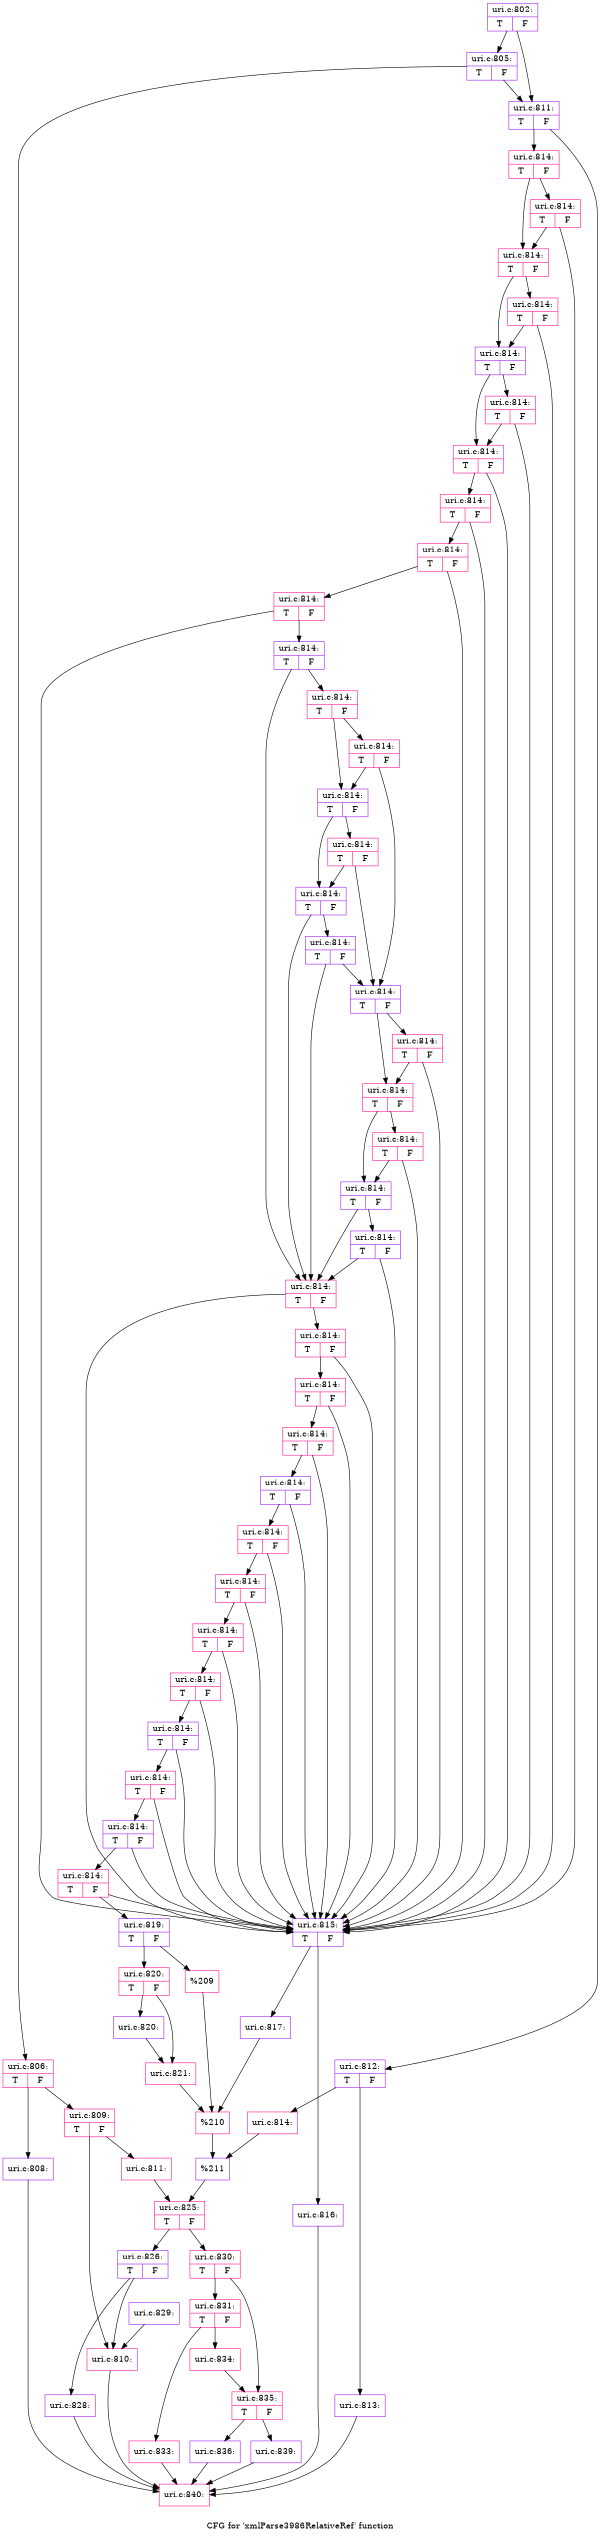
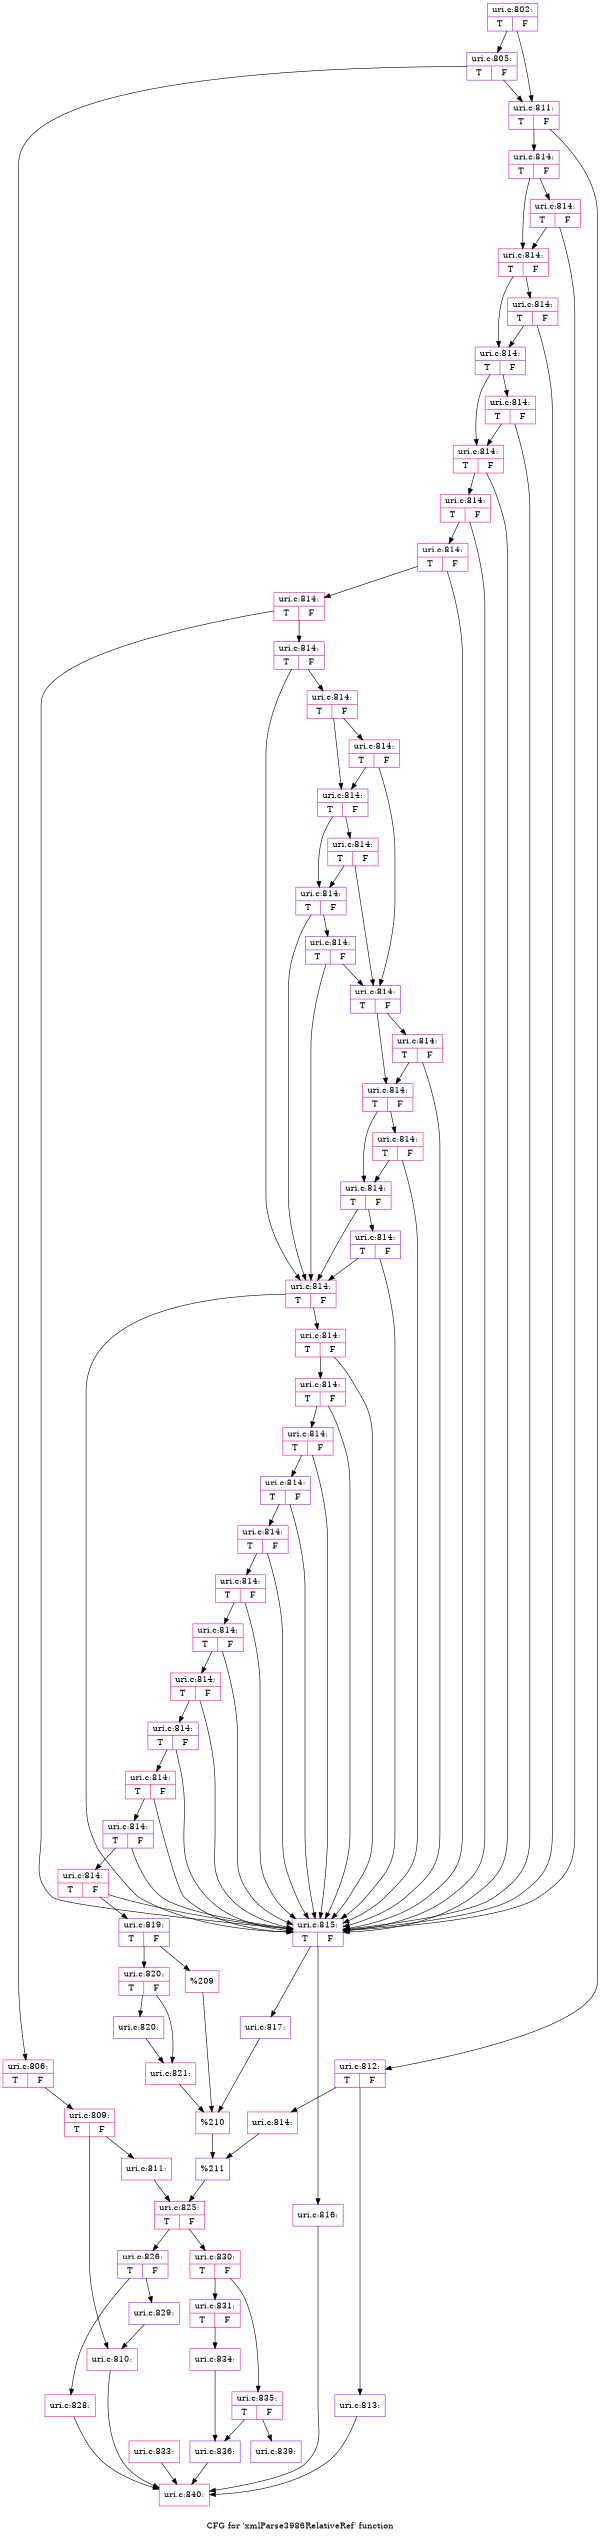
(28, 2169) -> none
(120, 2309) -> (148, 2287)
(171, 2378) -> none
(233, 2379) -> (215, 2403)
(70, 2406) -> (70, 2406)
(233, 2472) -> none
